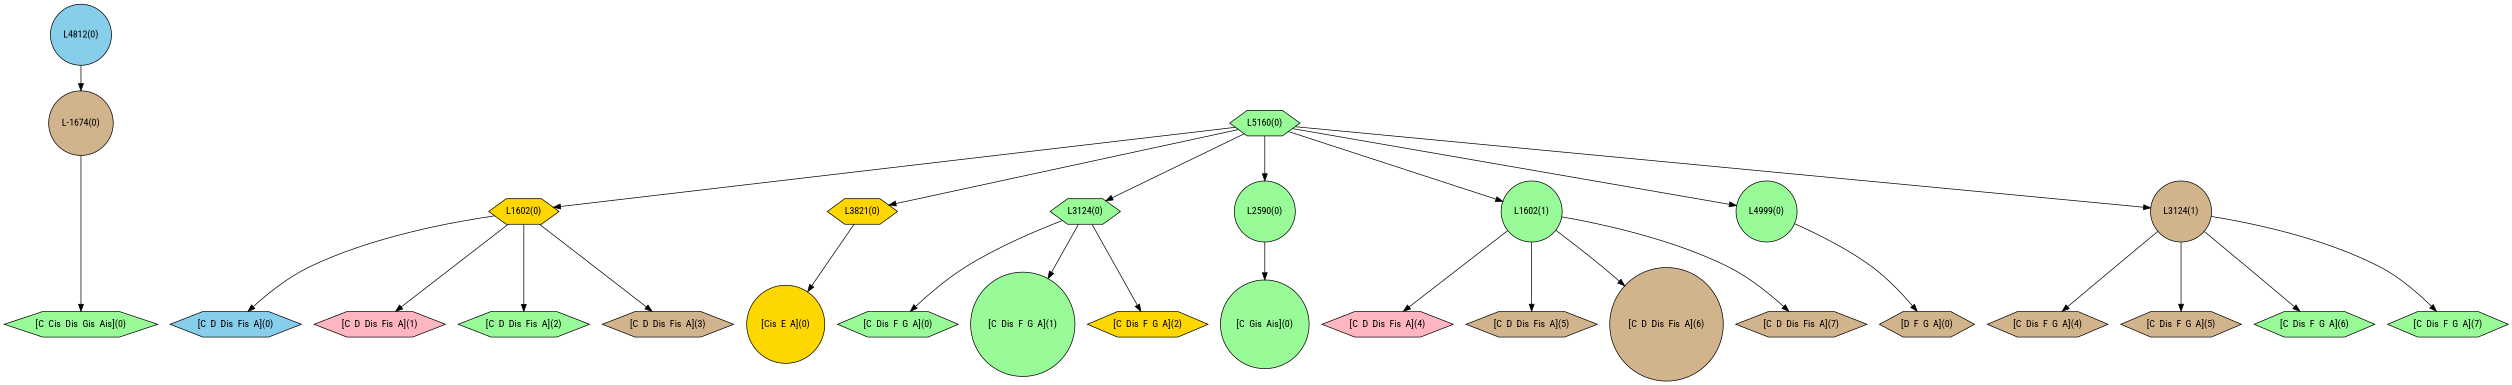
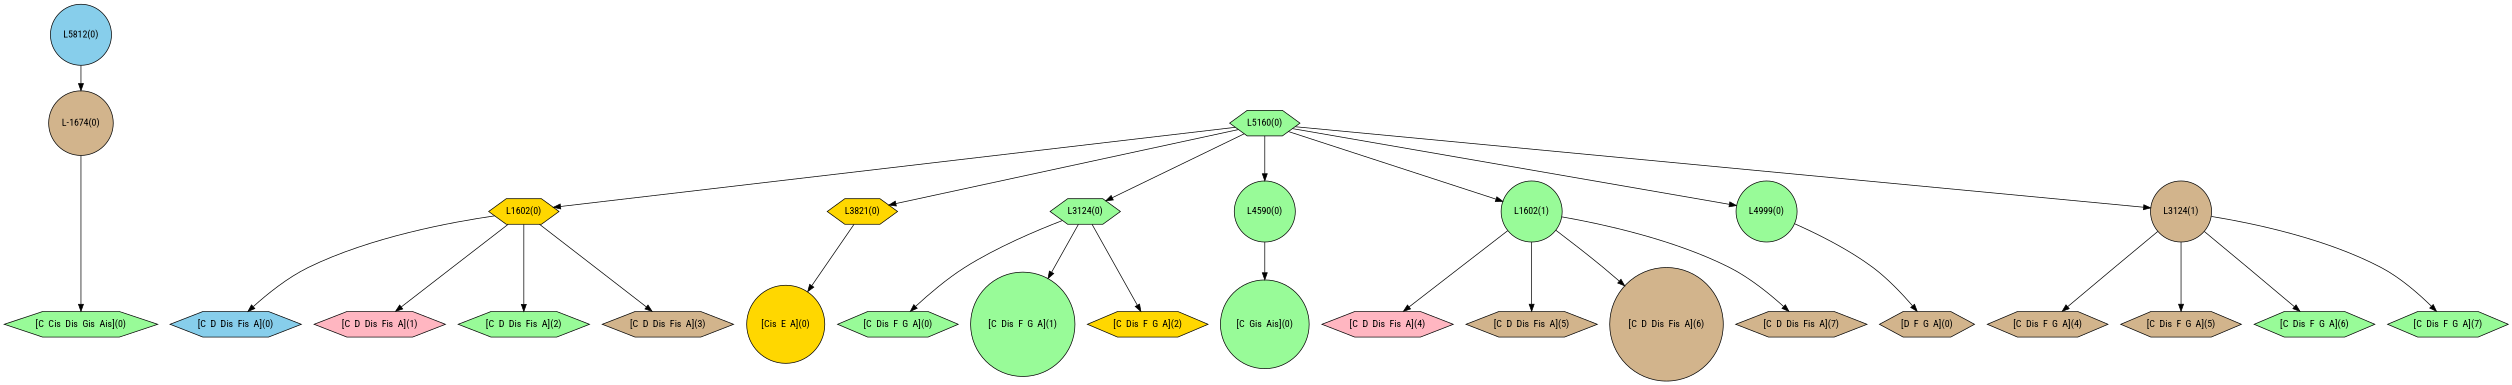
(81, 35) -> (81, 35)
(1265, 211) -> (1265, 211)
